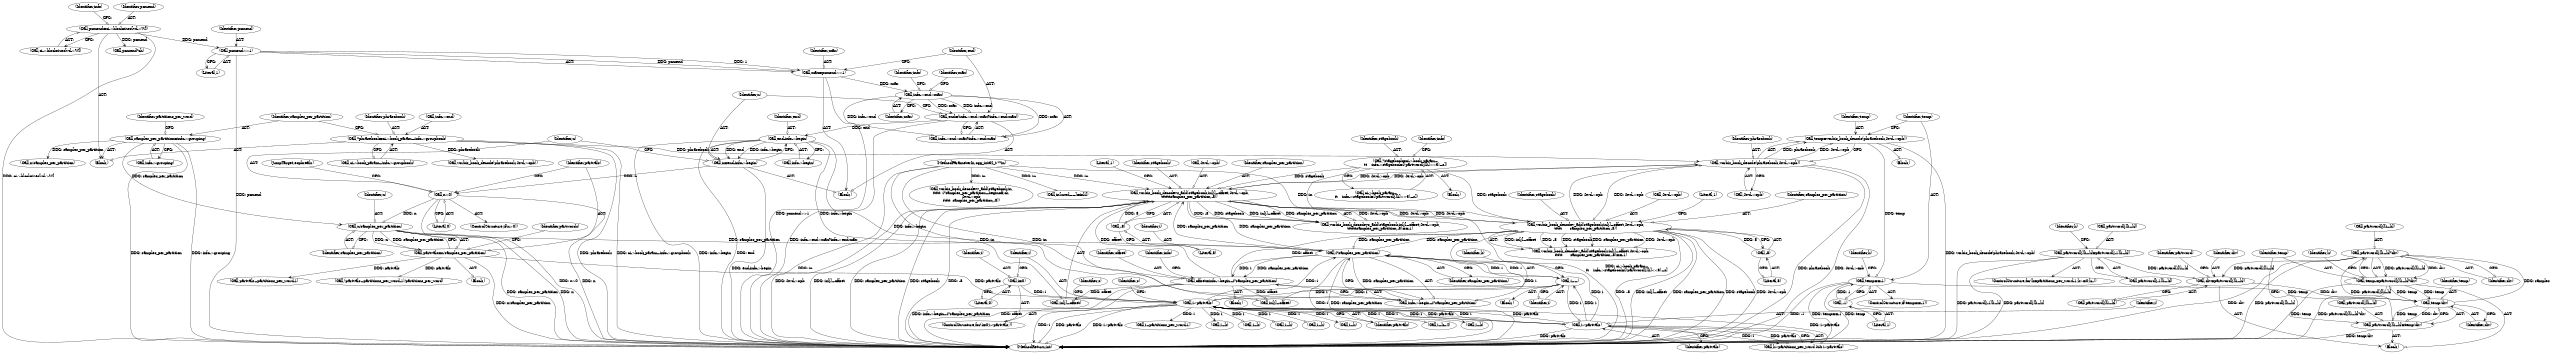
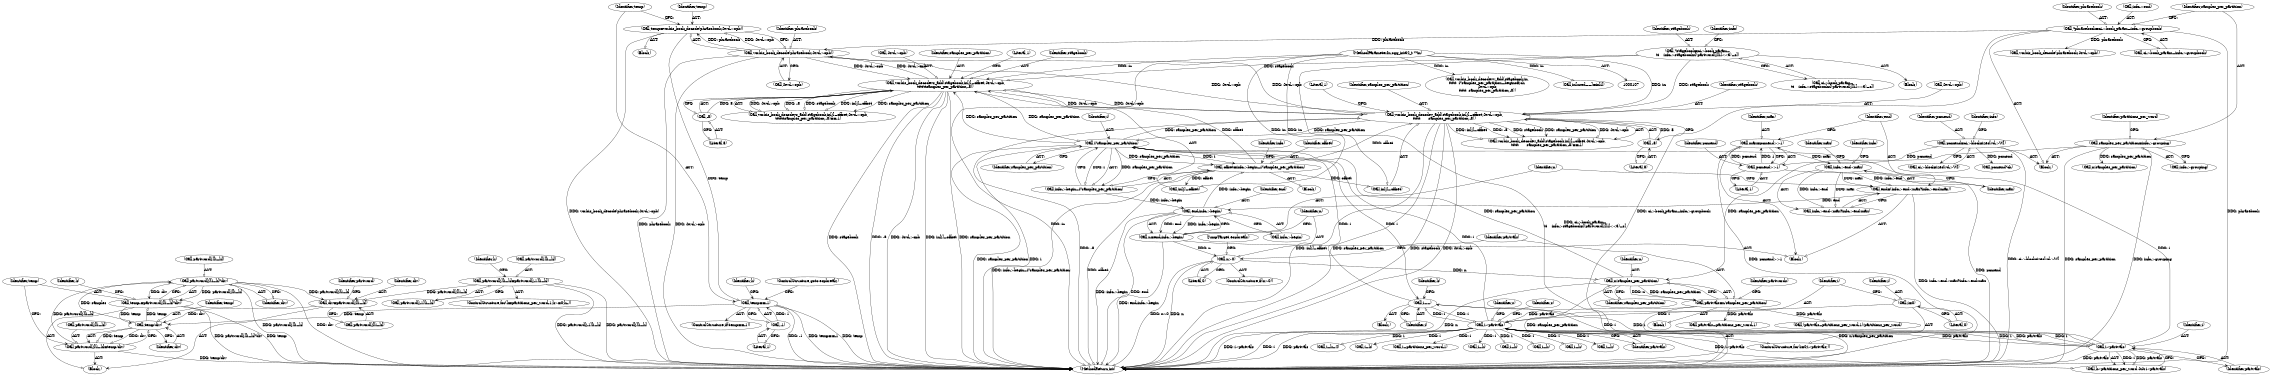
none -> (1631, 85)
none -> (1775, 154)
(1066, 269) -> (1142, 200)
none -> (808, 281)
